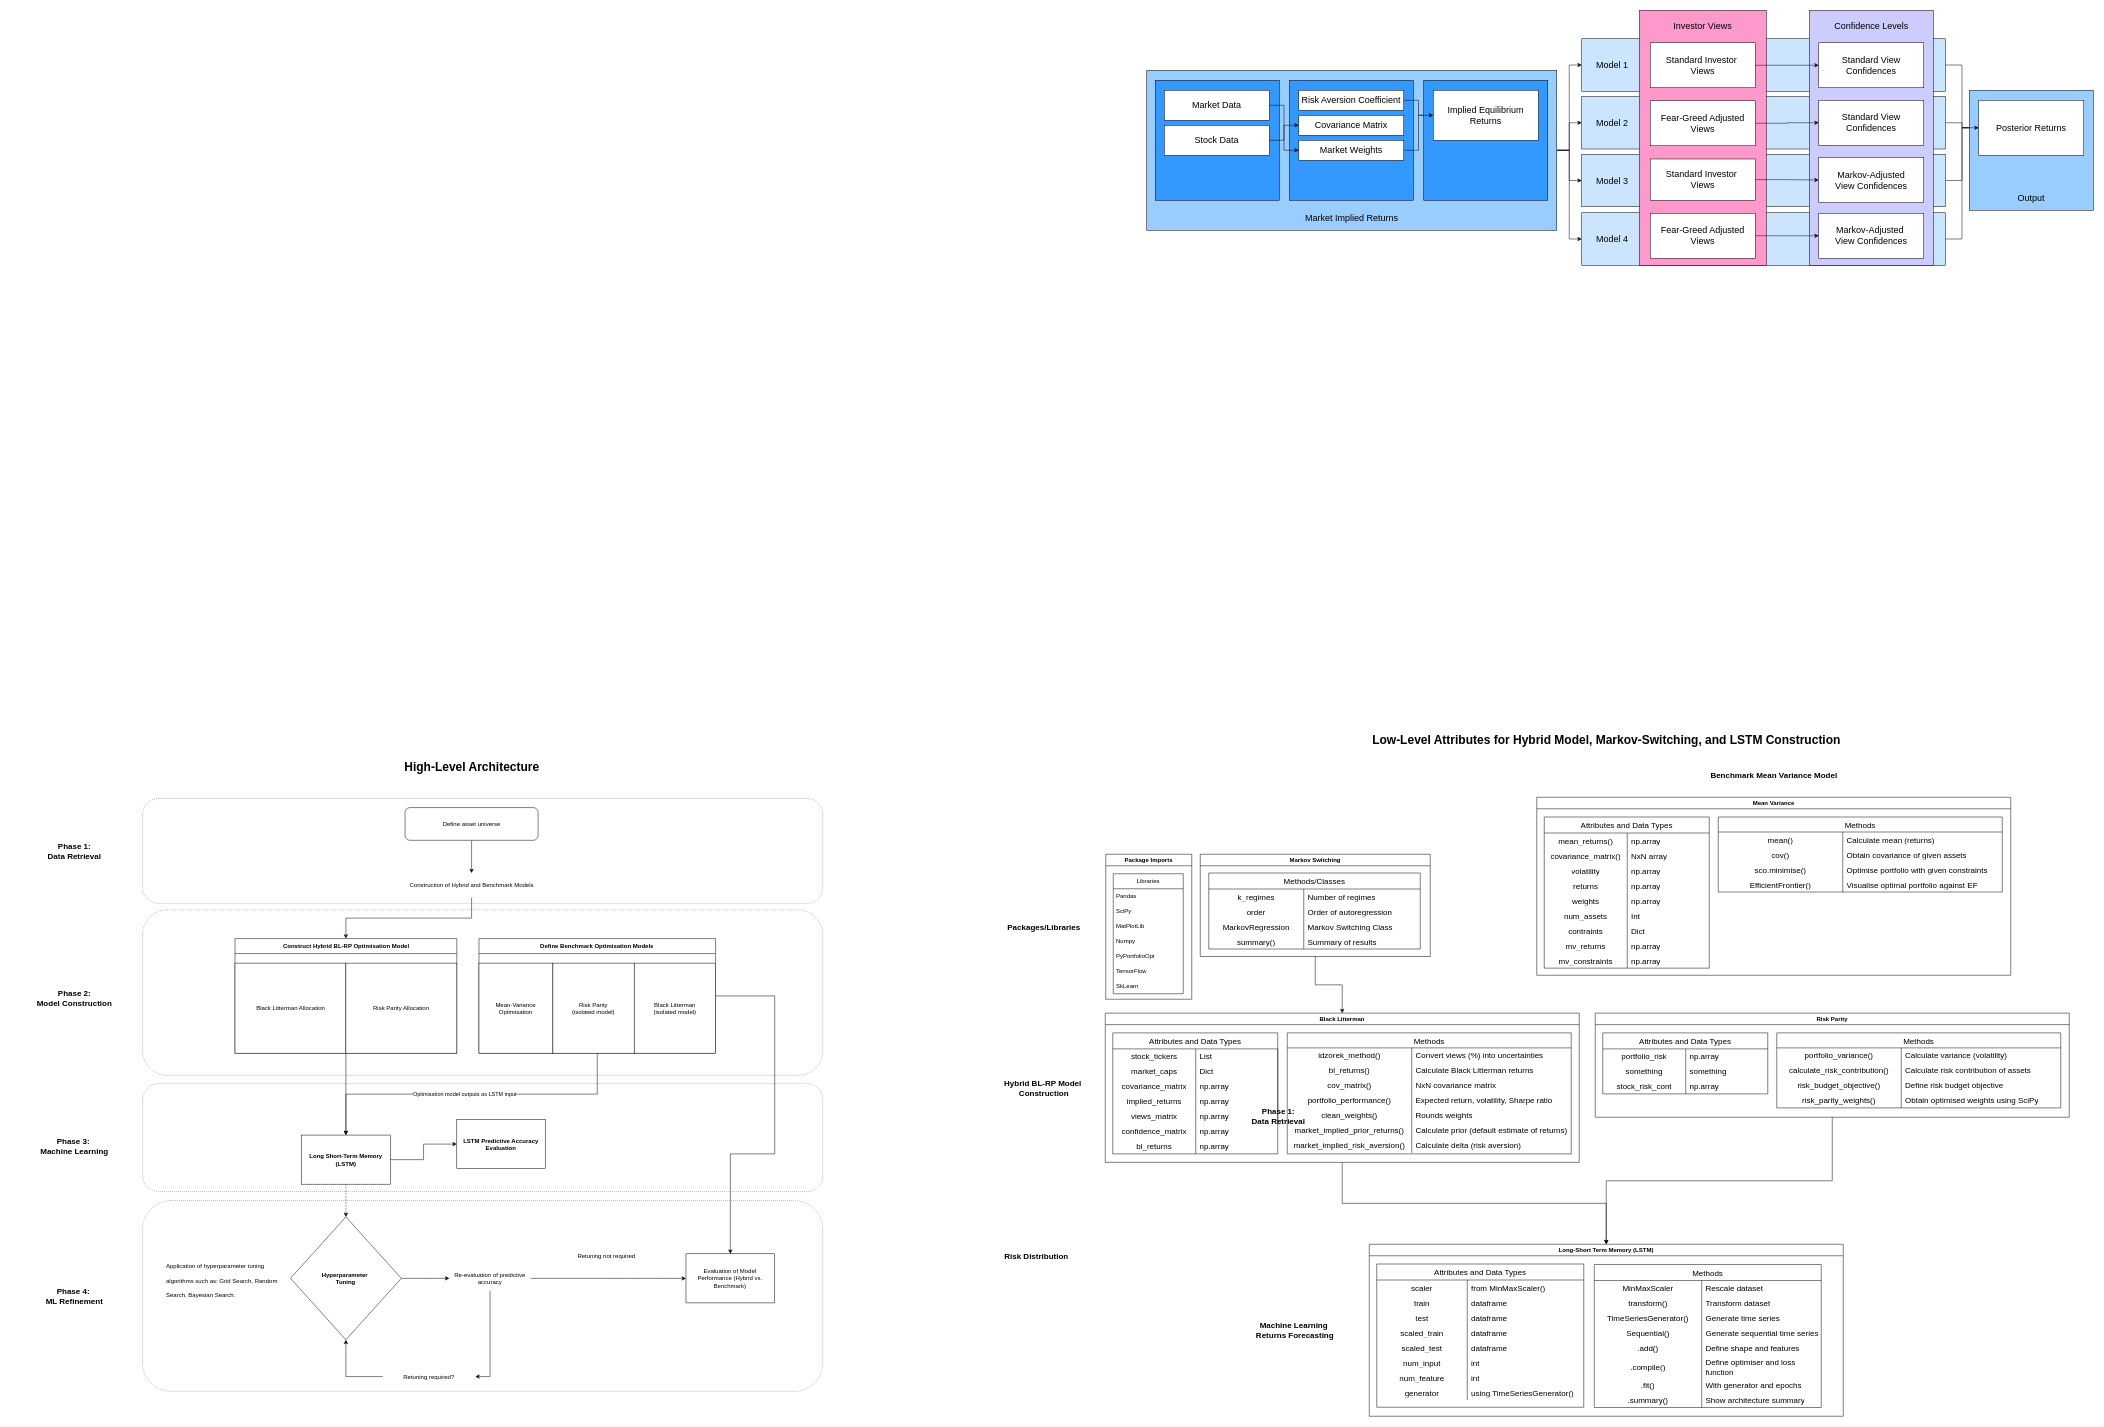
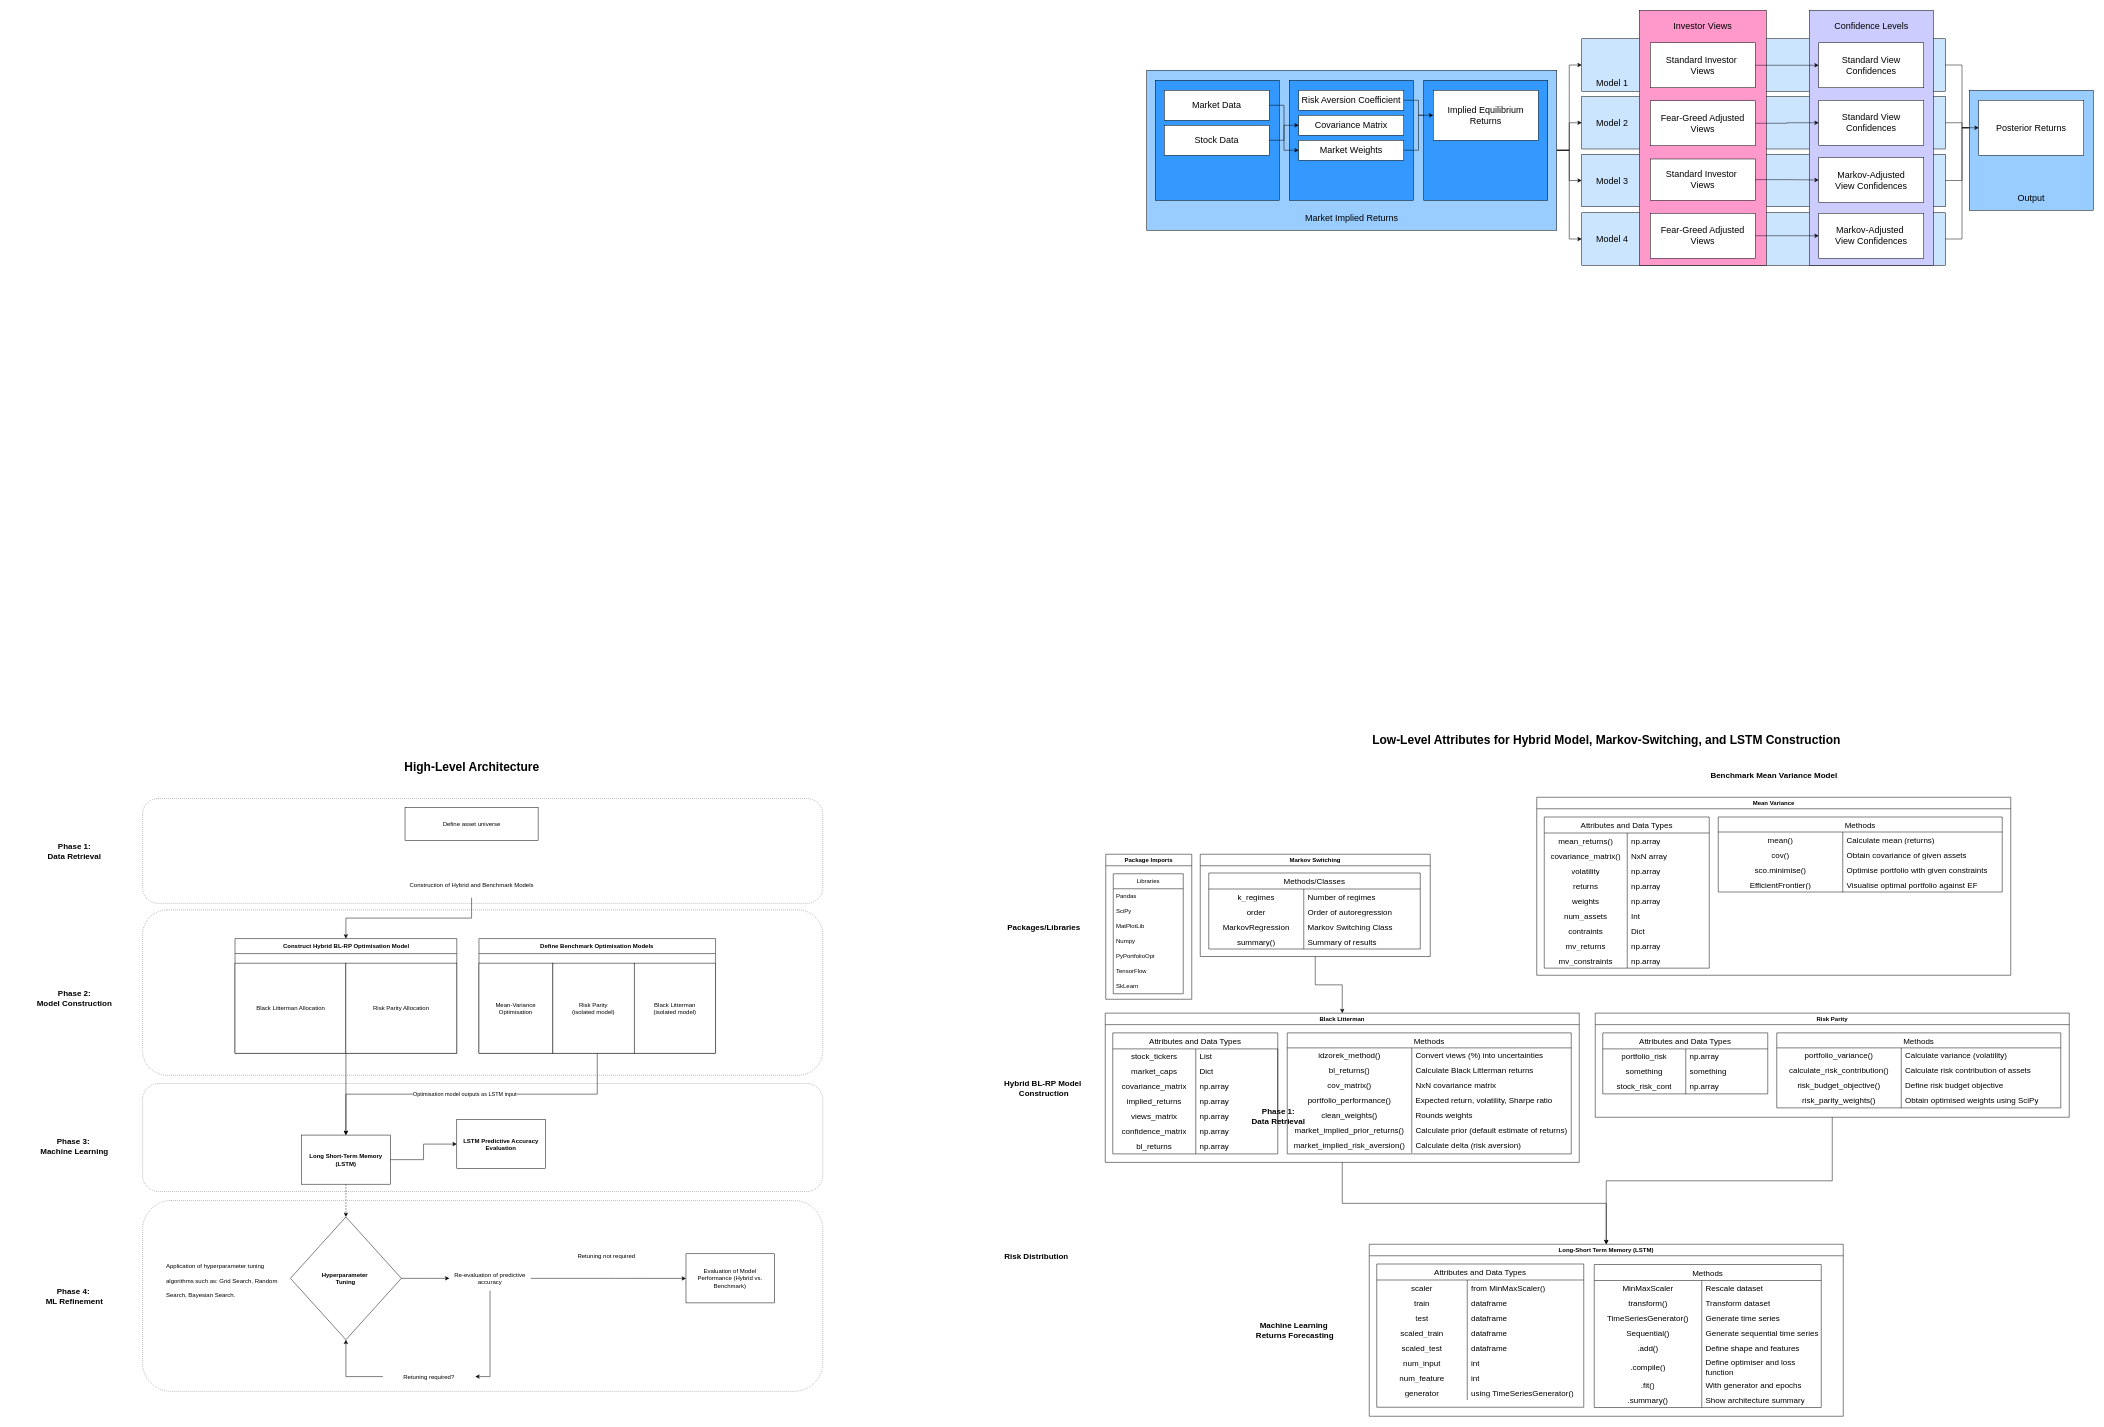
(1612, 65) -> (1612, 83)
(472, 824) -> (472, 824)
(472, 868) -> none
(730, 1249) -> none
